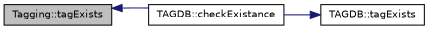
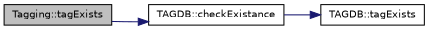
(135, 8) -> (125, 22)
